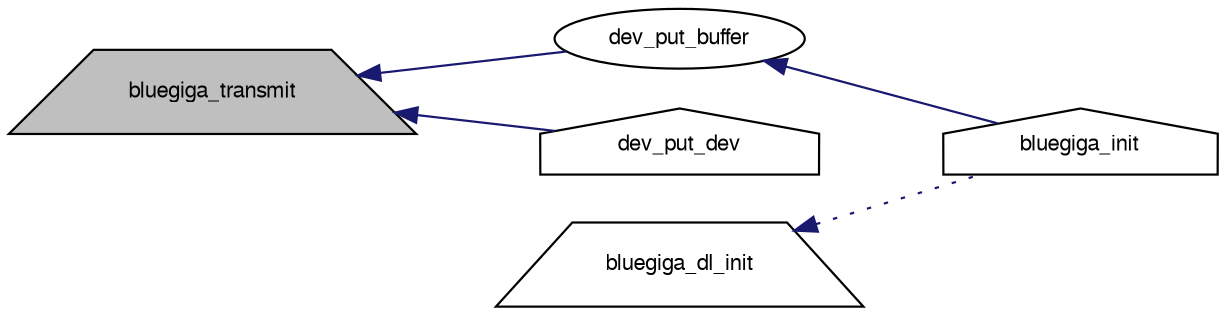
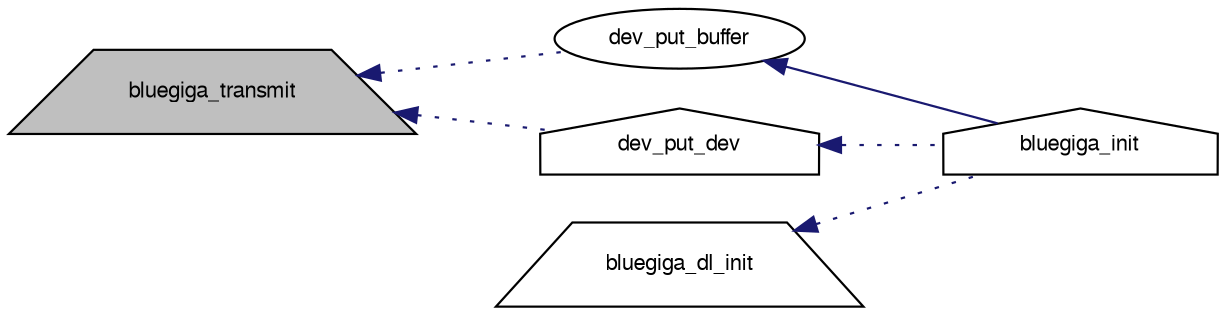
(473, 62) -> (473, 62)
(486, 123) -> (486, 123)
none -> (892, 145)
